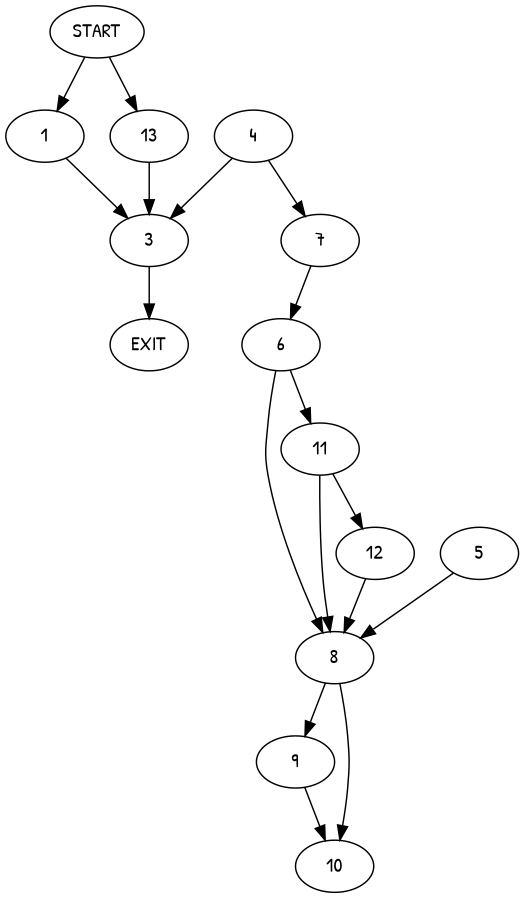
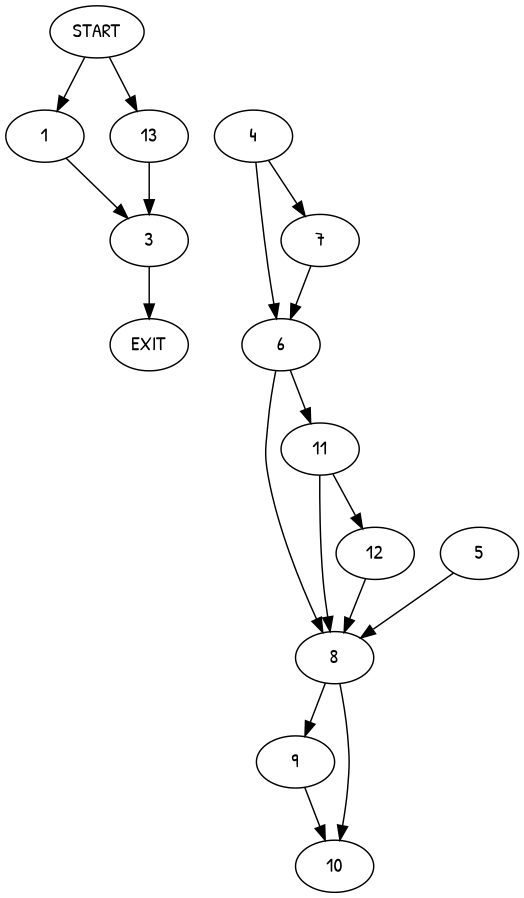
(207, 183) -> (264, 233)
